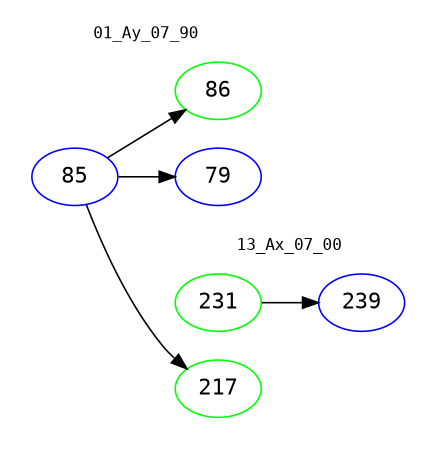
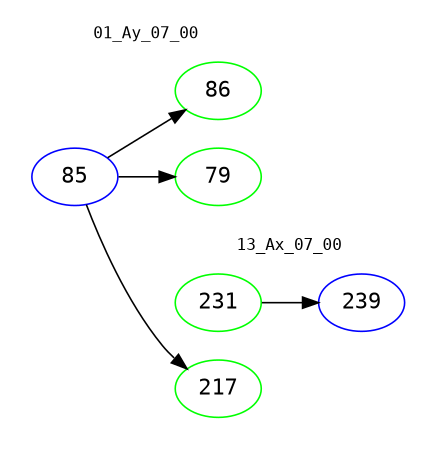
(147, 34) -> (147, 34)
(218, 177) -> (218, 177)
